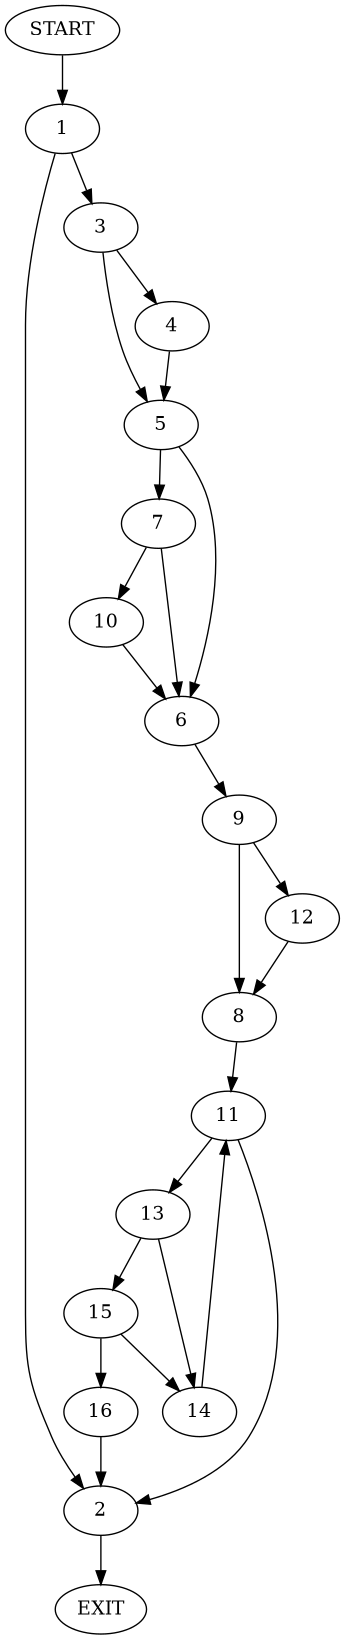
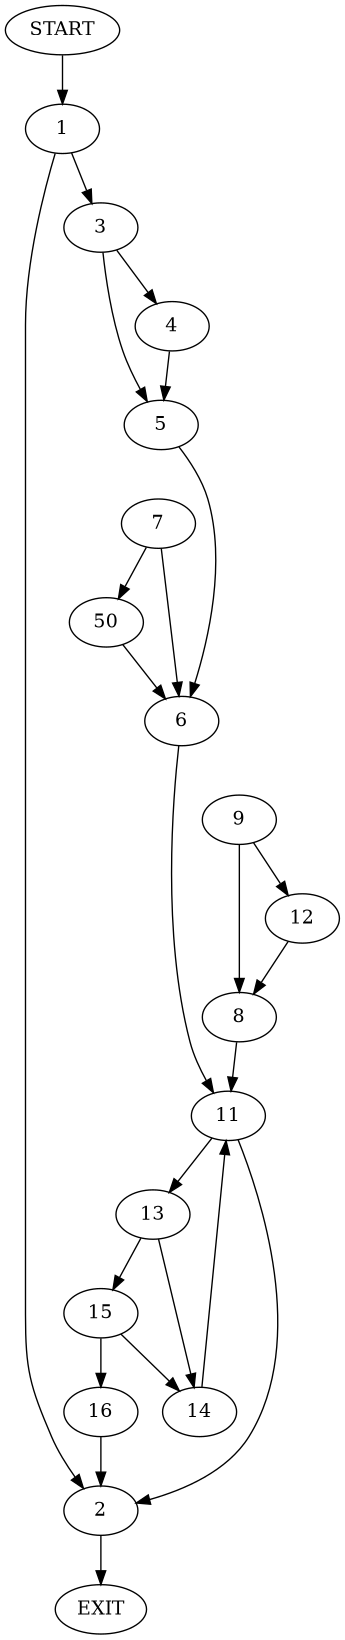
(160, 468) -> none
(106, 622) -> (106, 622)
(207, 764) -> (173, 916)
